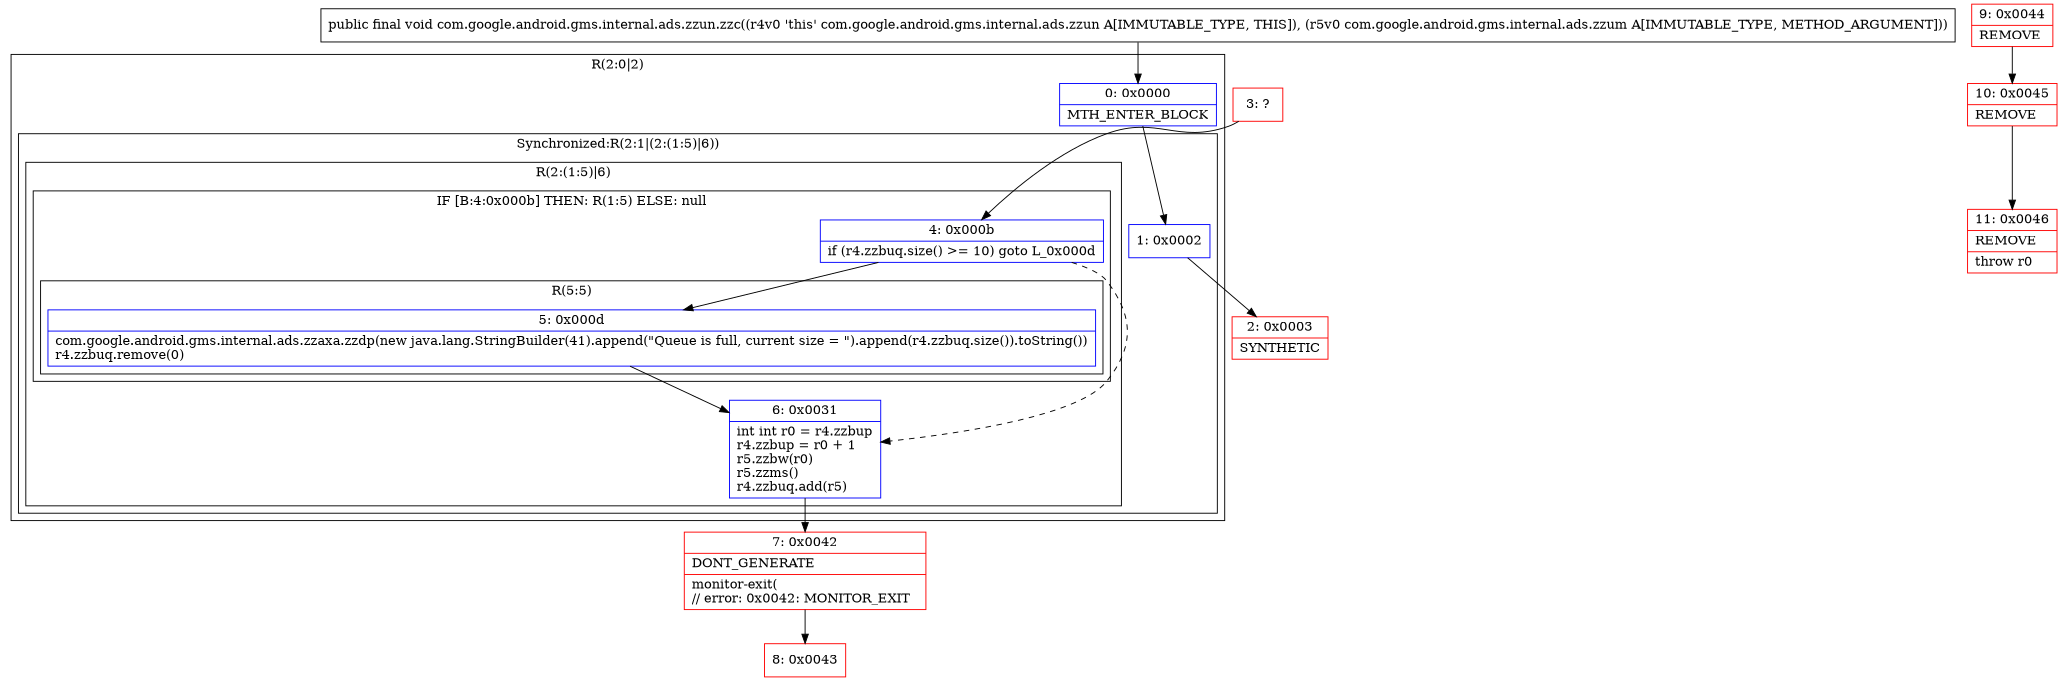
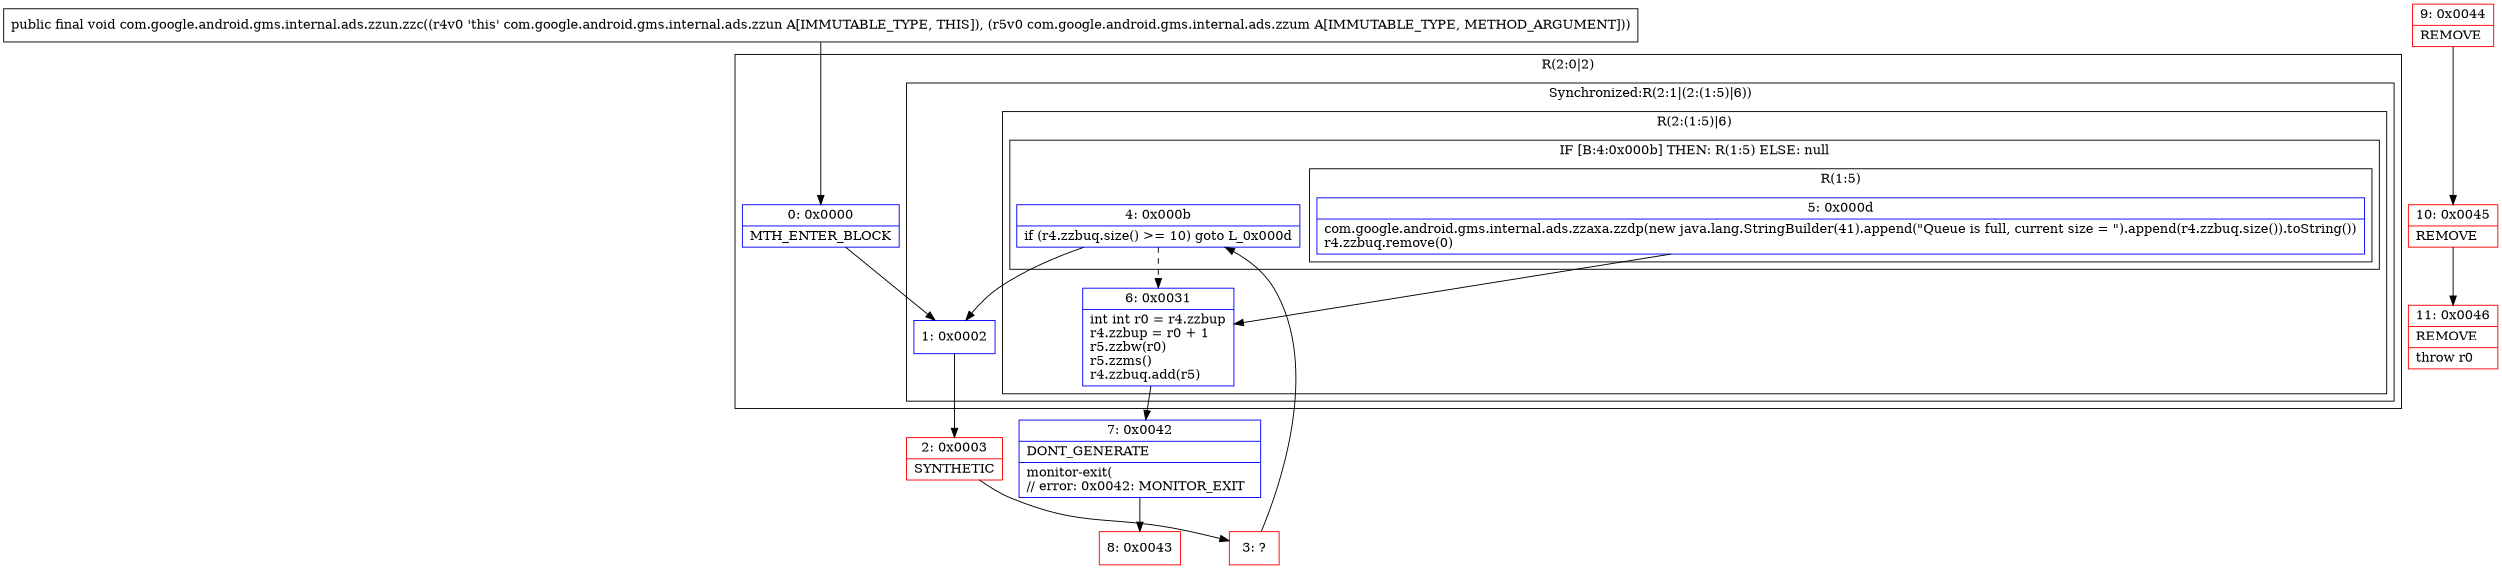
(776, 287) -> (1017, 276)
(572, 291) -> (1841, 179)
none -> (1097, 520)
(805, 571) -> (1140, 459)
